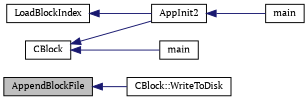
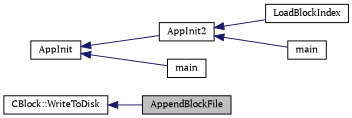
(125, 13) -> (245, 23)
(48, 50) -> (56, 50)
(115, 87) -> (130, 105)
